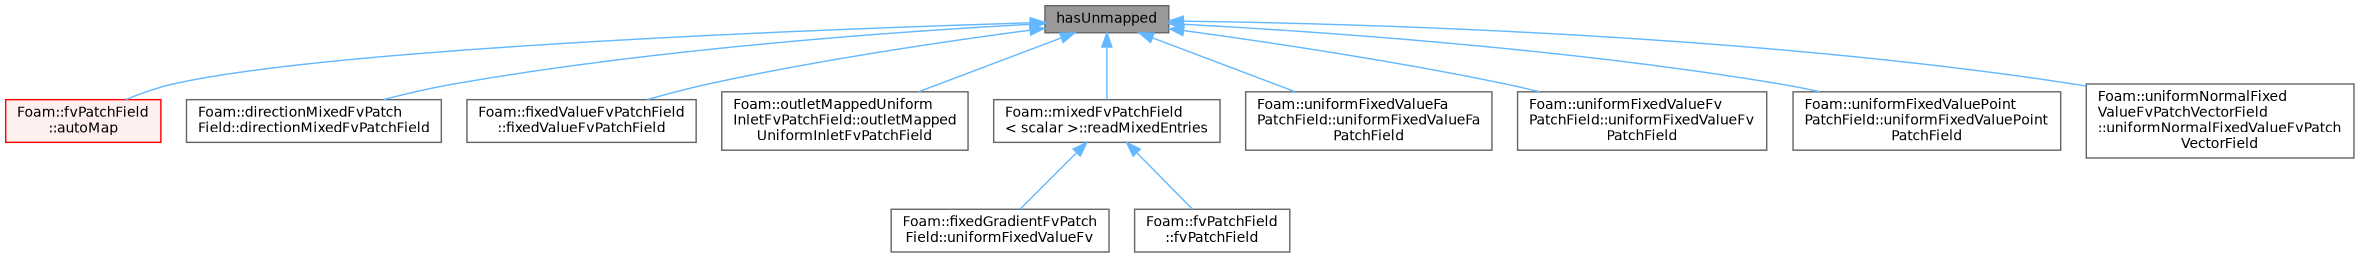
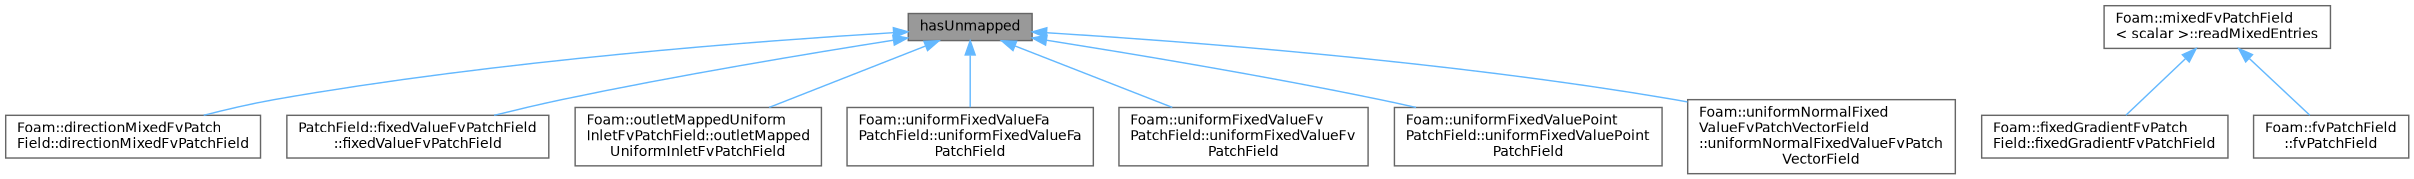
(1107, 73) -> none
(83, 121) -> none
(582, 121) -> (418, 137)
(1000, 231) -> (2105, 137)
